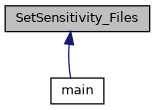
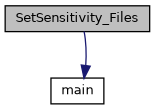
(69, 61) -> (86, 48)
